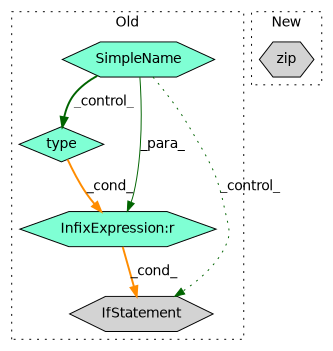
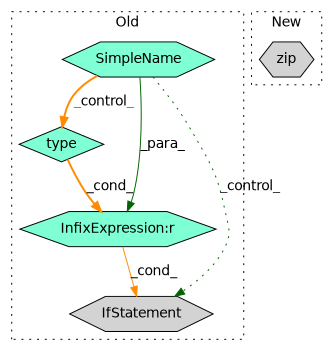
(76, 93) -> (76, 93)
(128, 267) -> (128, 267)
